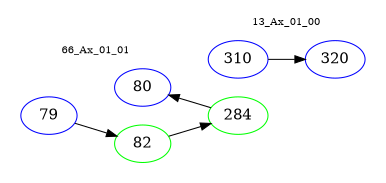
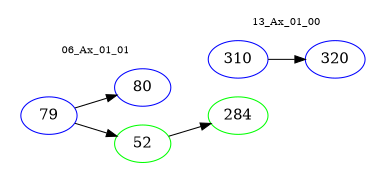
(96, 51) -> (96, 51)
(193, 102) -> (91, 103)
(143, 144) -> (143, 144)
